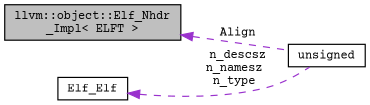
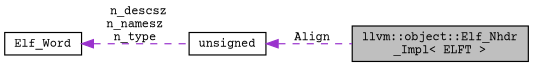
(241, 43) -> (315, 44)
(93, 89) -> (43, 44)
